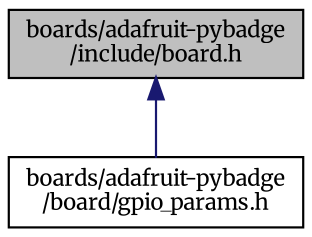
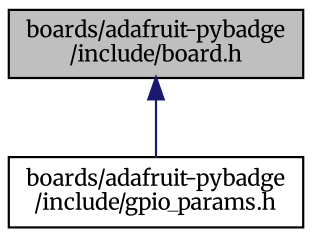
(156, 192) -> (156, 192)
